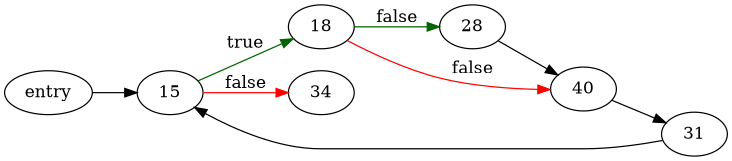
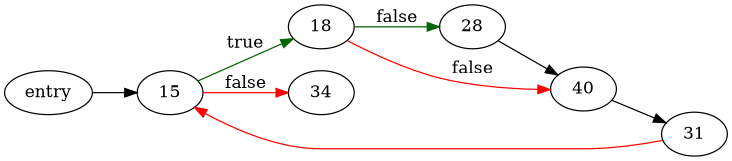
(431, 149) -> (431, 149)
